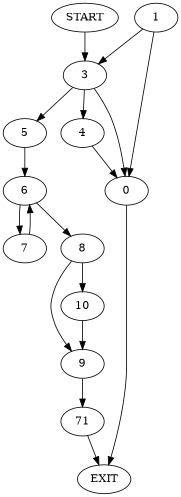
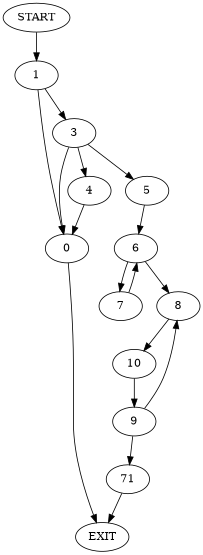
(85, 43) -> (37, 43)
(51, 302) -> (166, 371)
